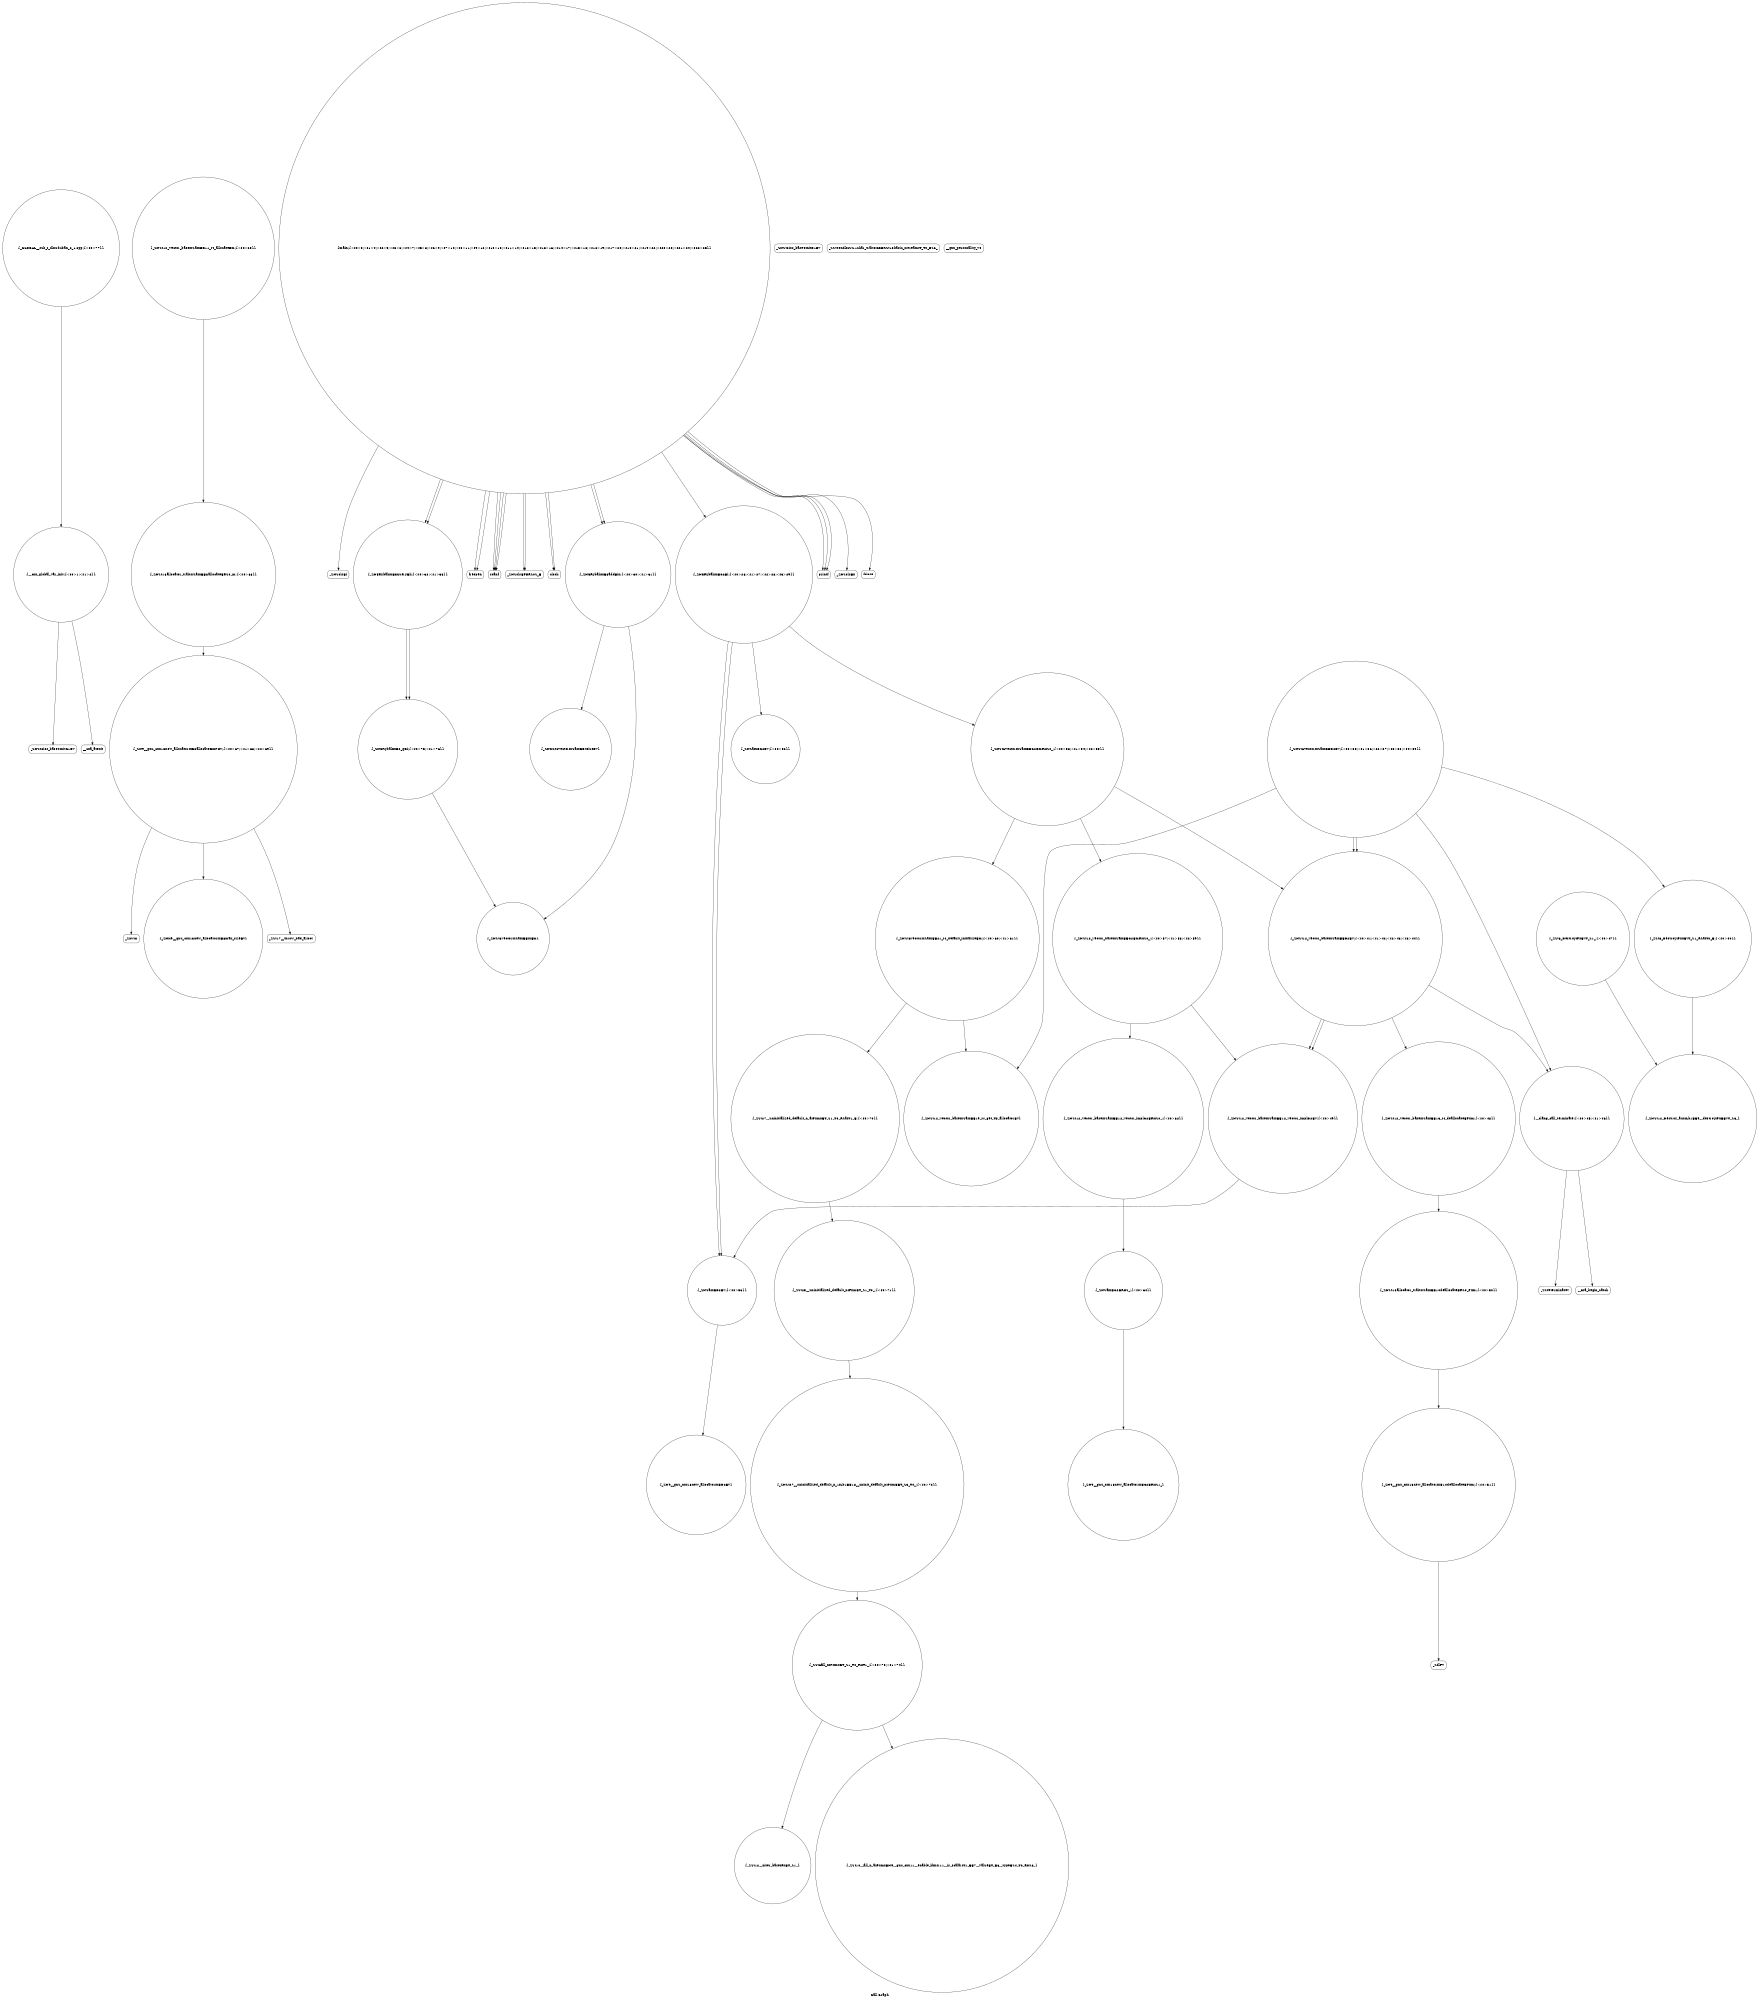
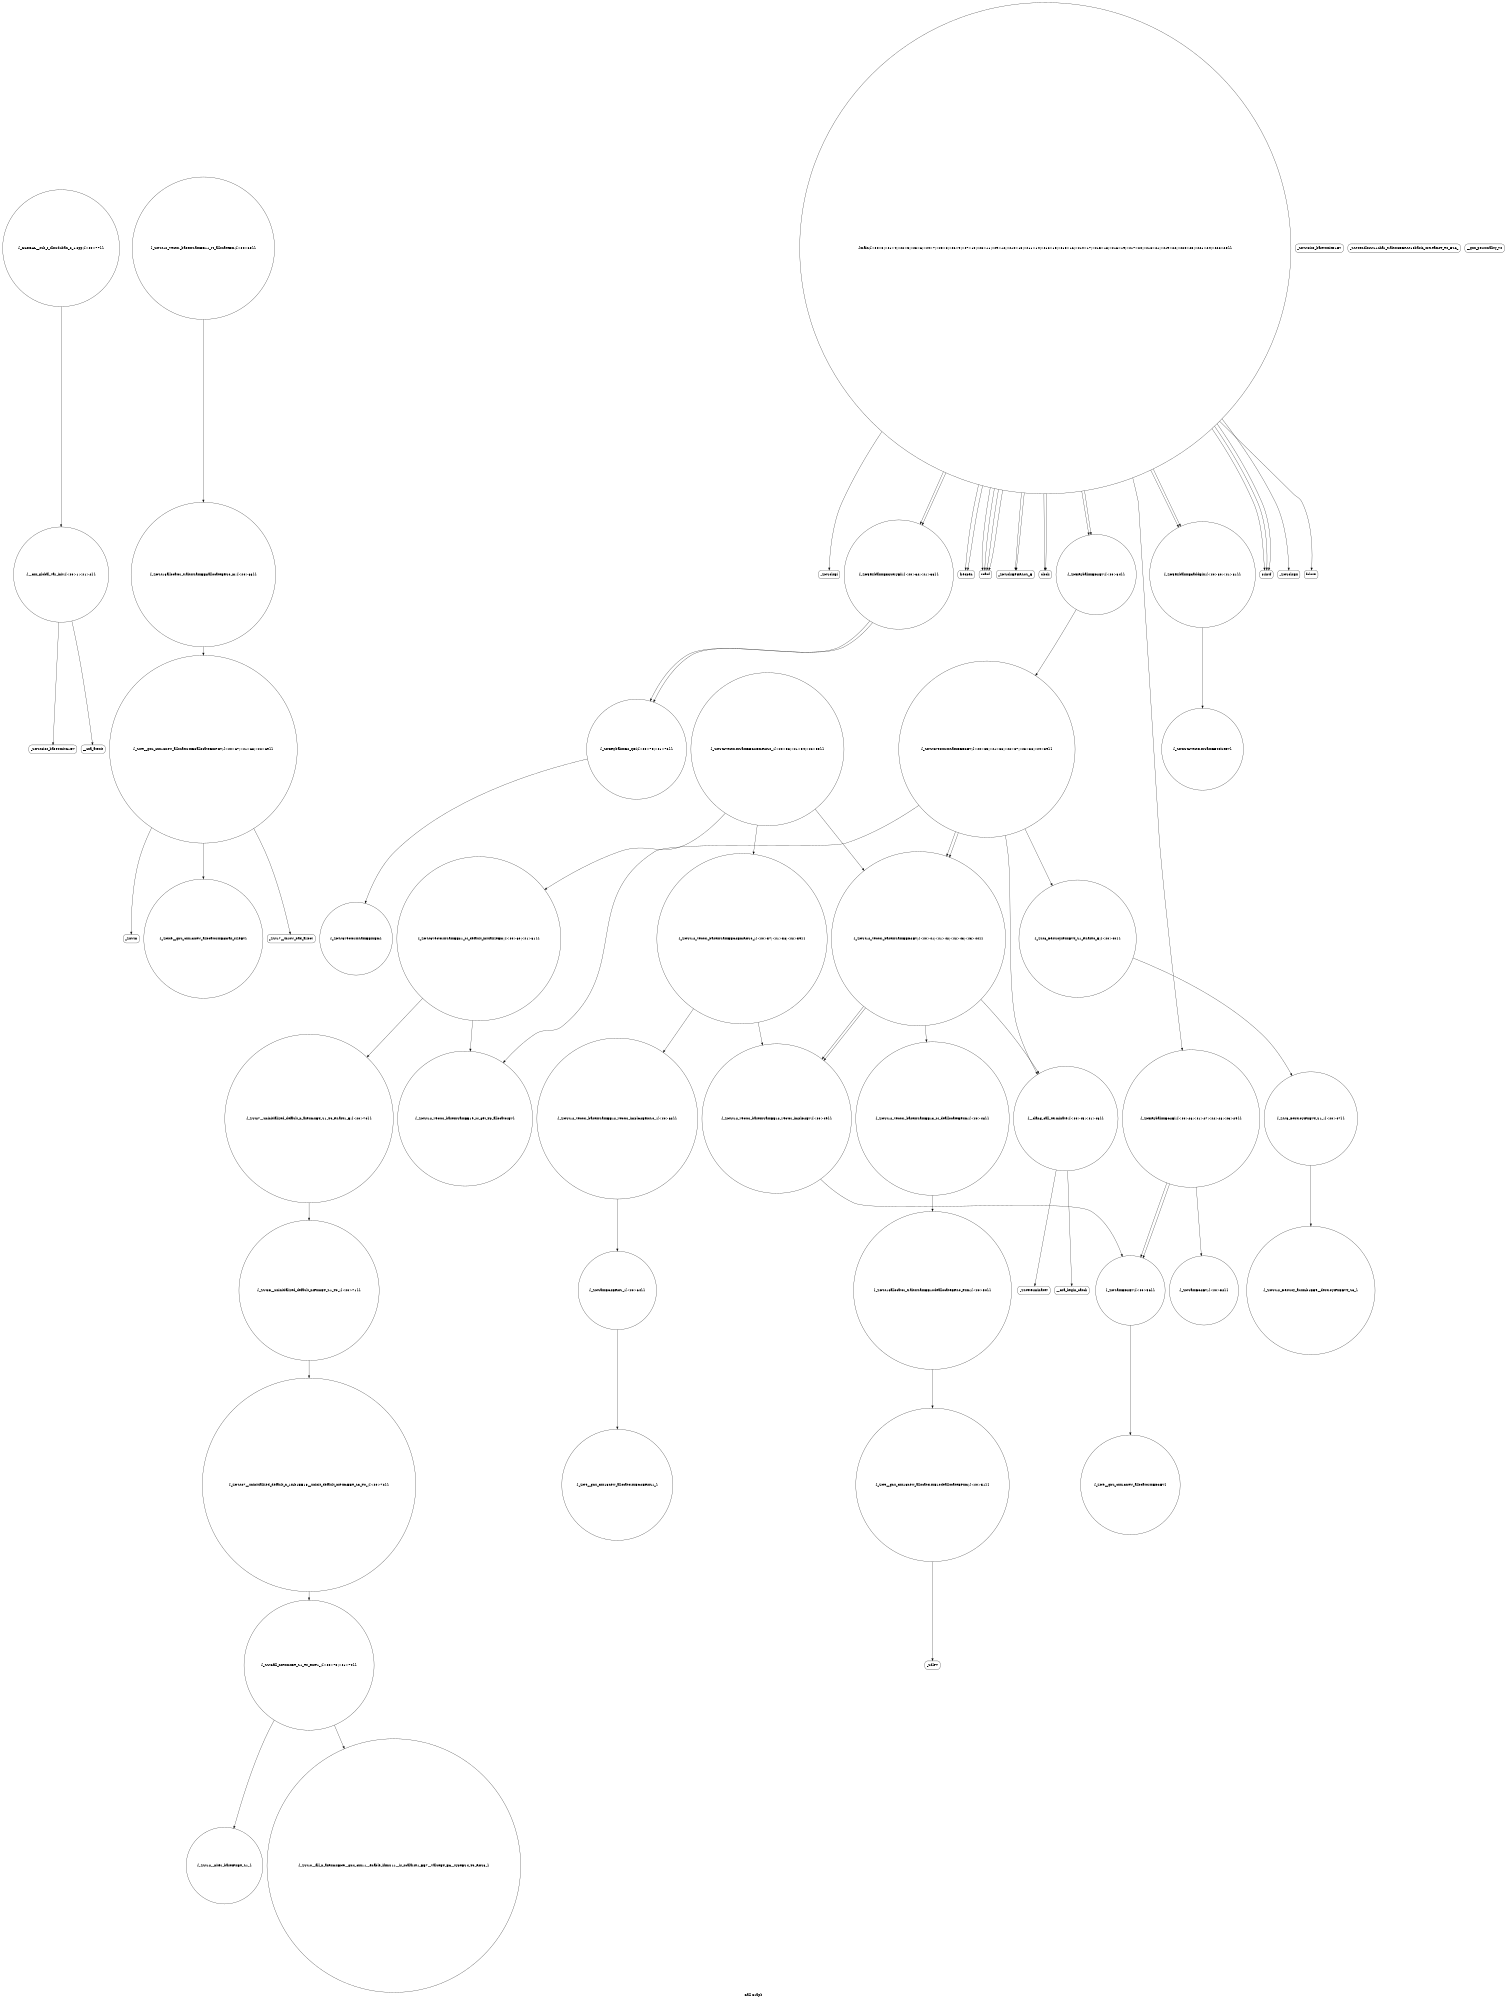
none -> (1096, 575)
(877, 683) -> none
(630, 787) -> none
(1693, 1025) -> (1222, 1003)
